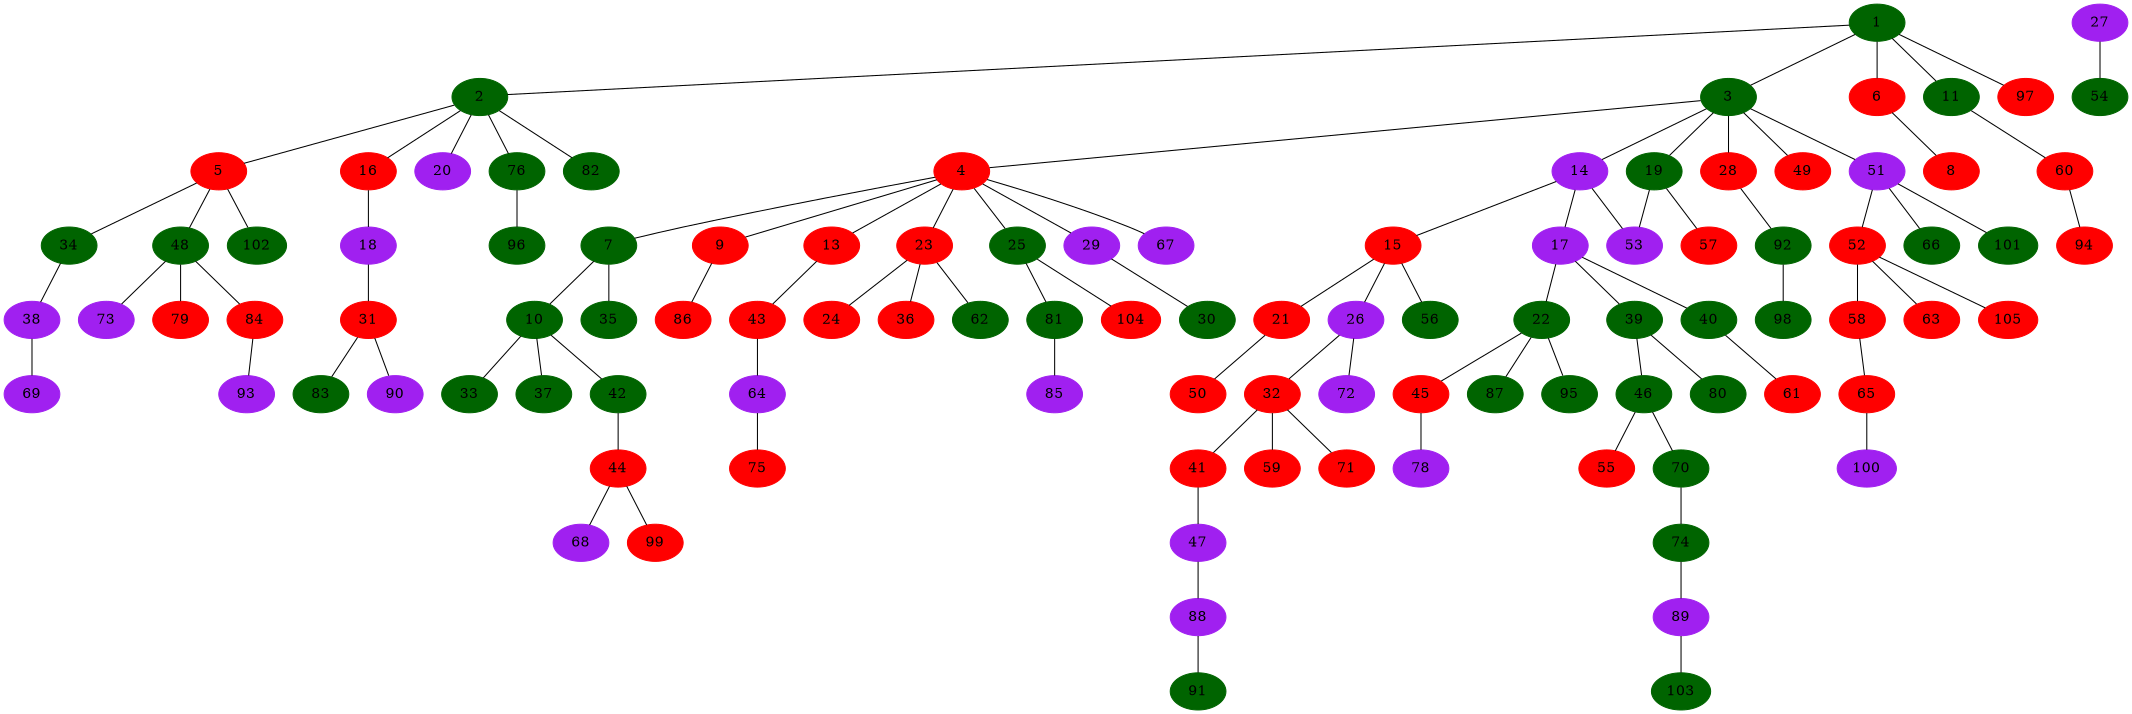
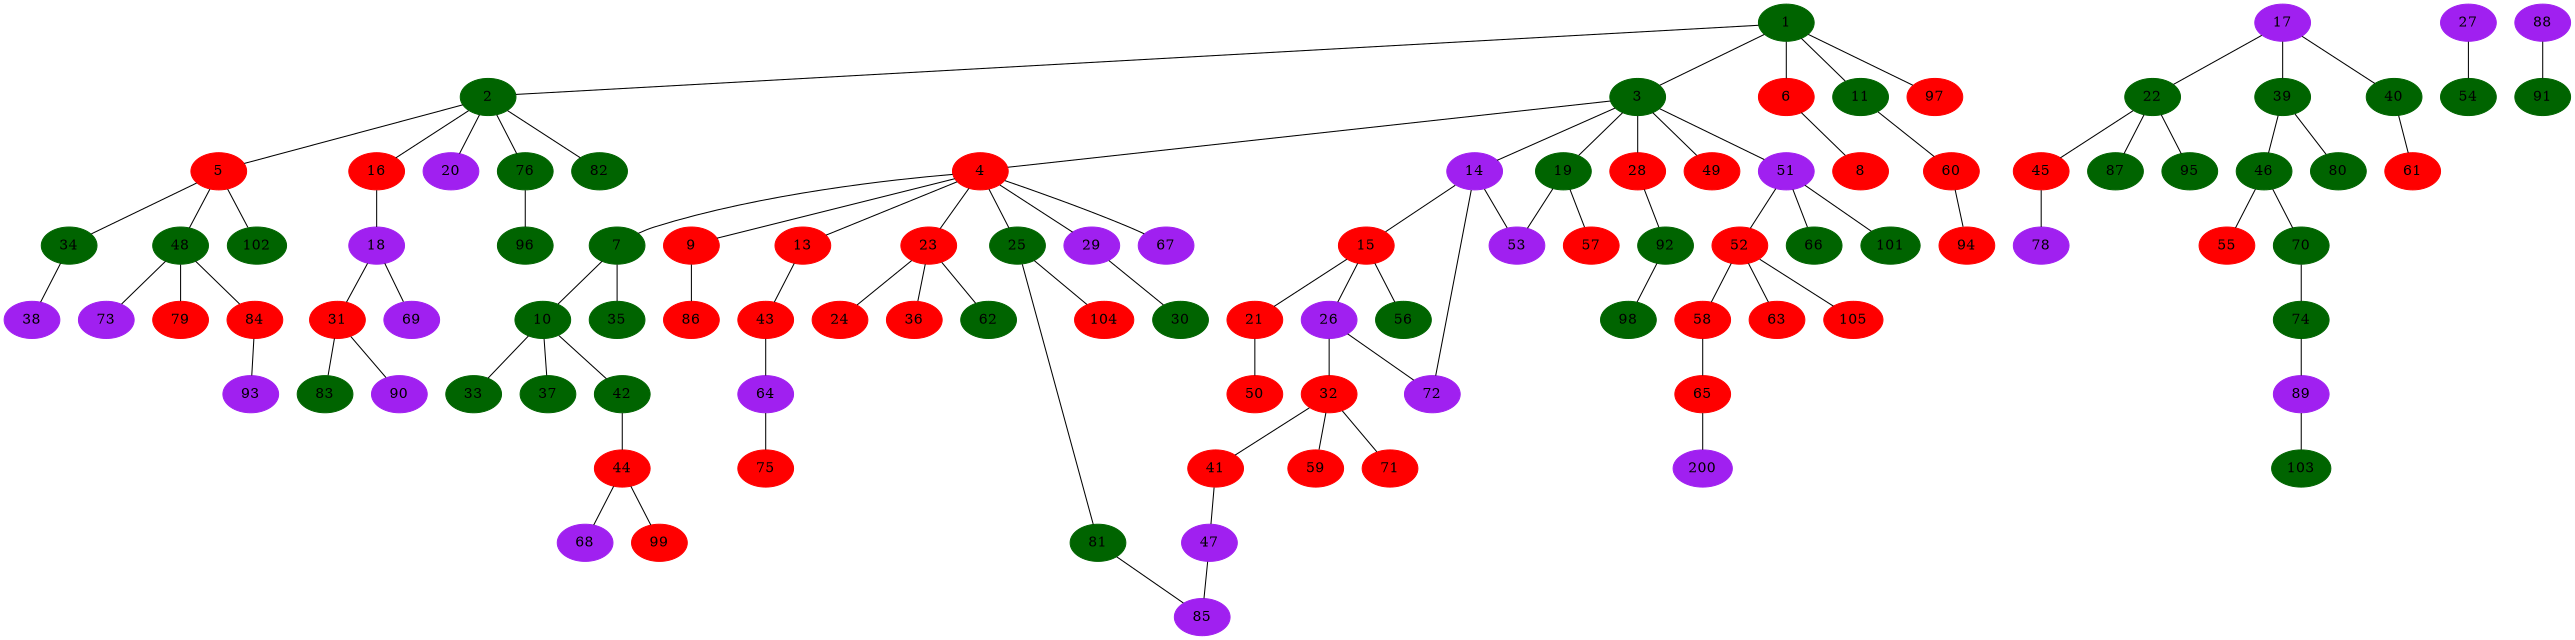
(1570, 209) -> (1453, 283)
(32, 357) -> (394, 283)
(1867, 469) -> (1703, 469)
(1198, 580) -> (1206, 580)
